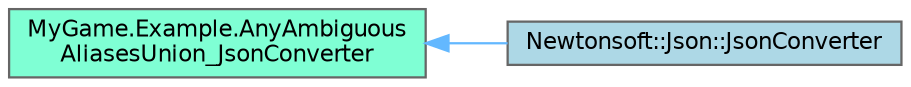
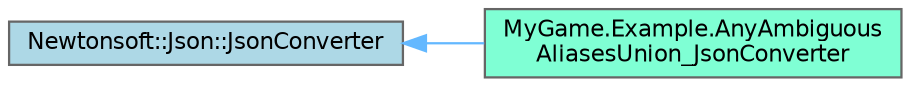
(478, 43) -> (455, 43)
